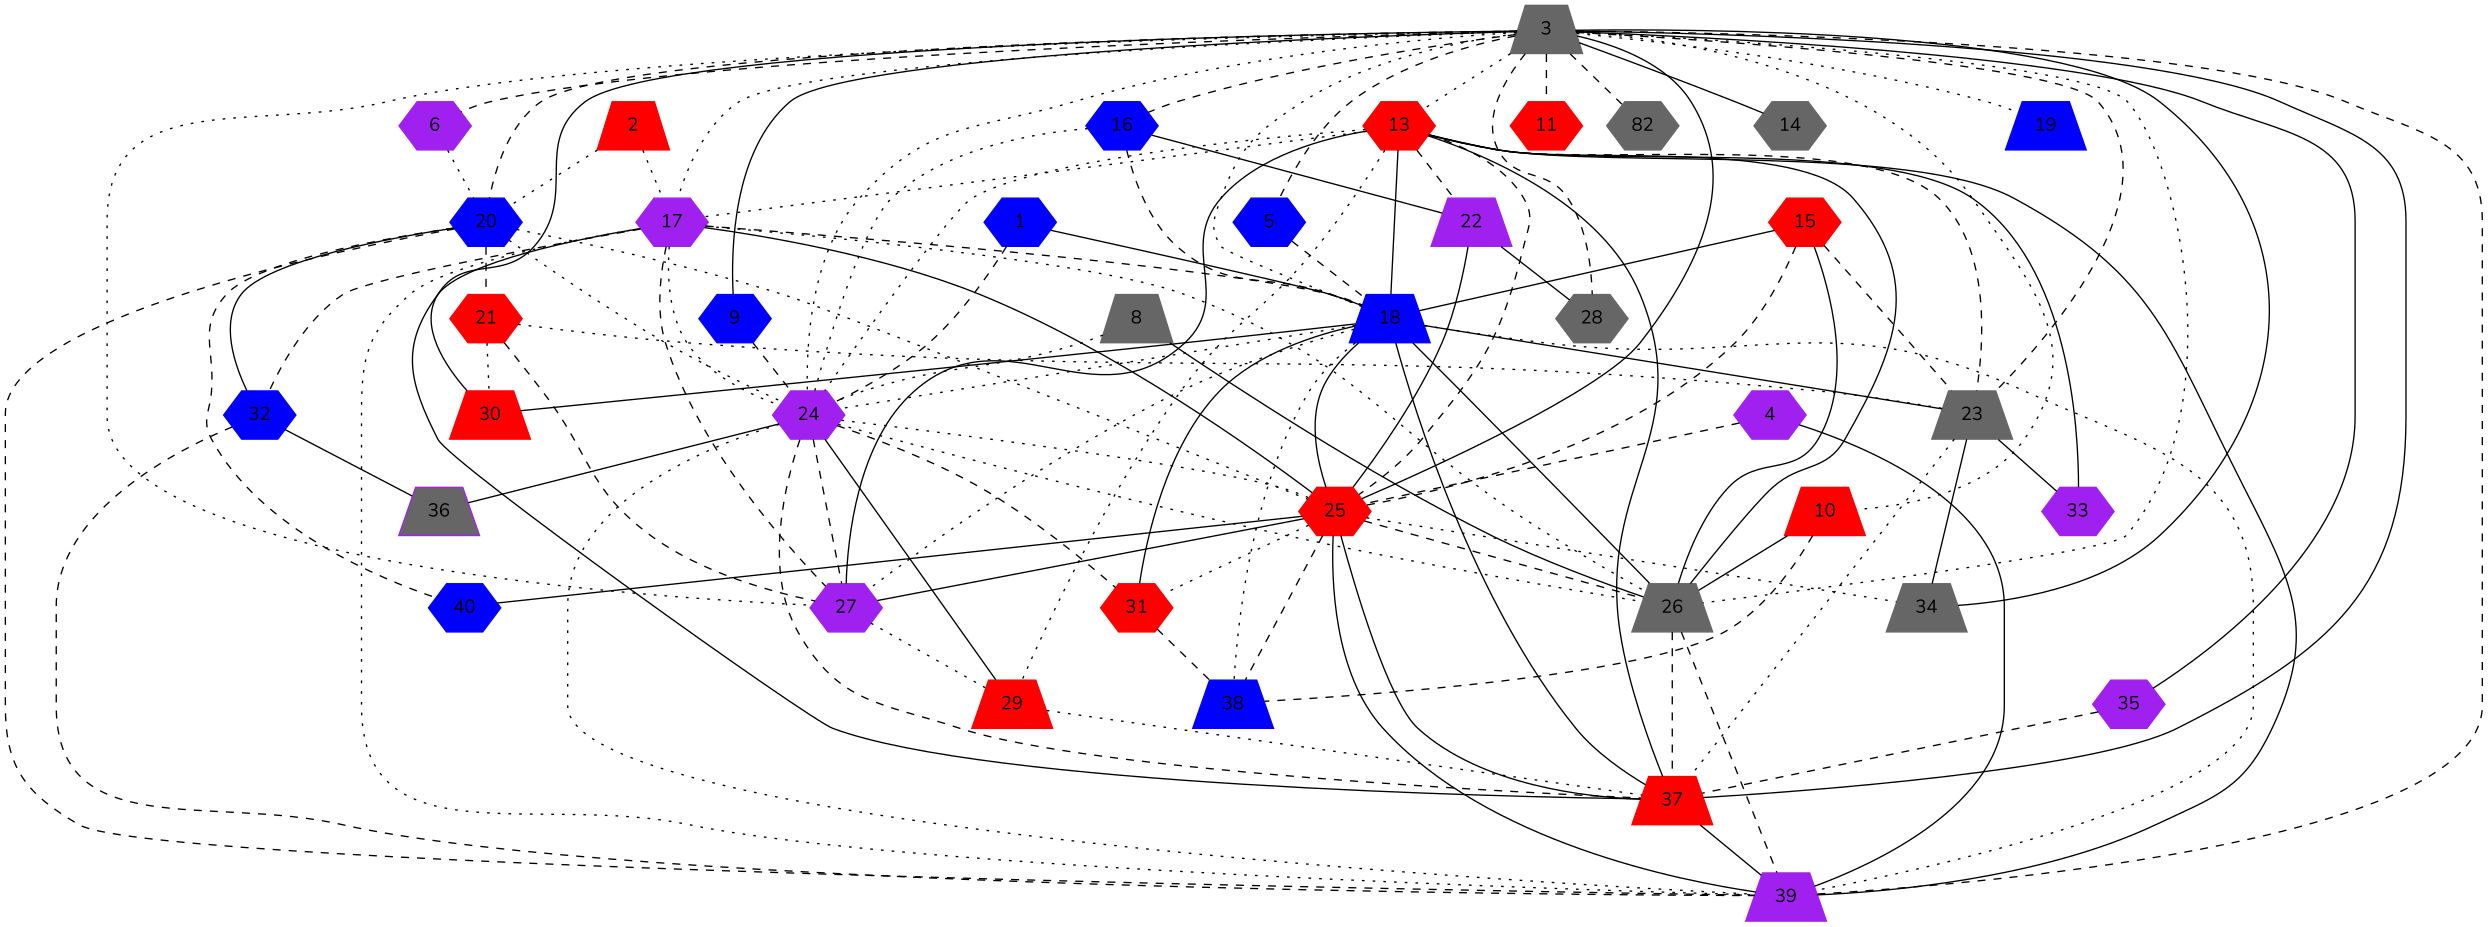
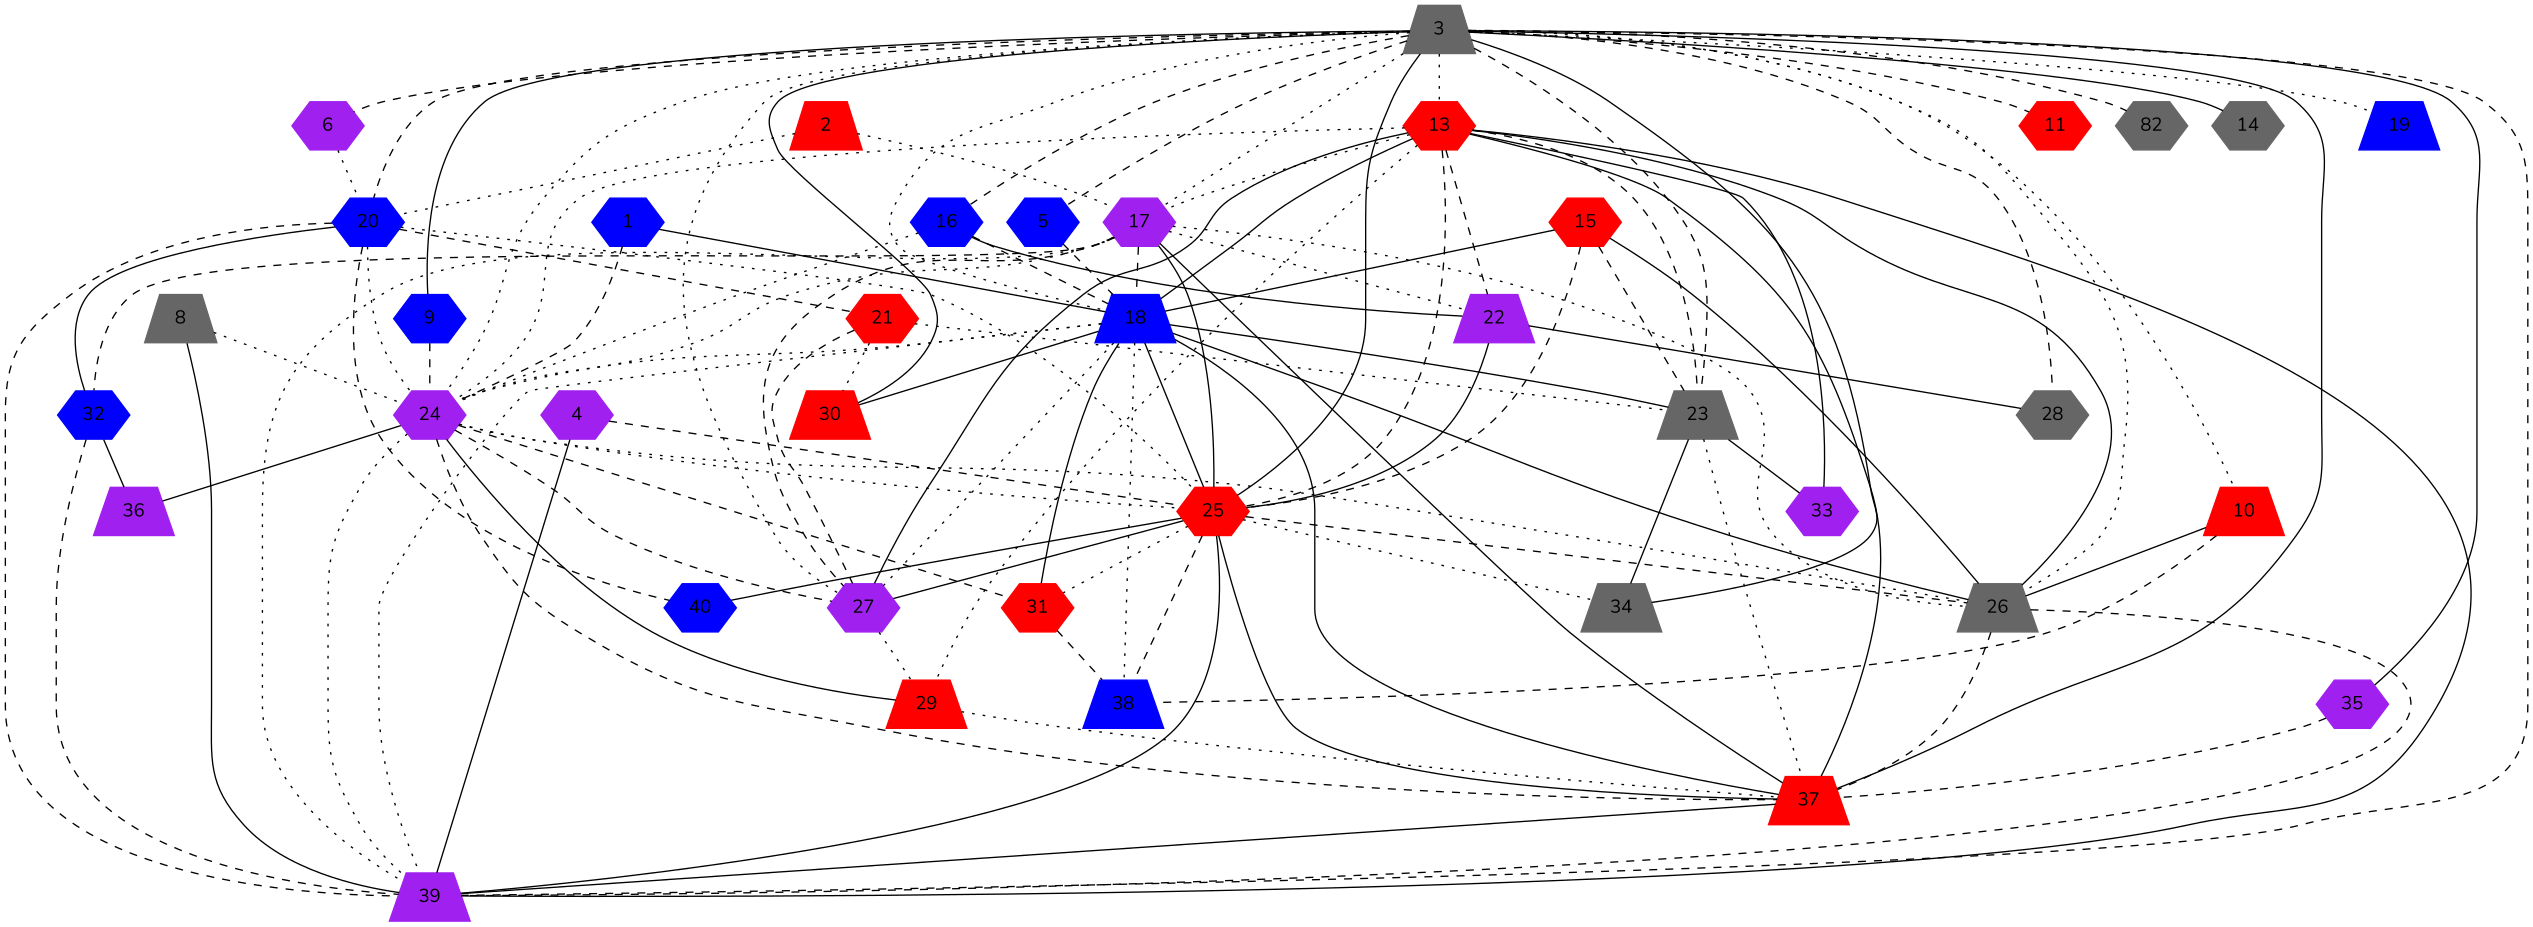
none -> (1317, 271)
(1375, 472) -> (212, 674)
(439, 511) -> (134, 511)
